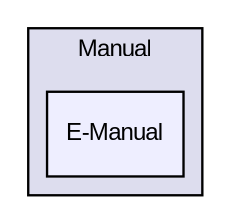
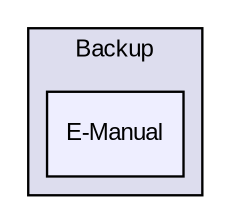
(115, 51) -> (115, 51)
